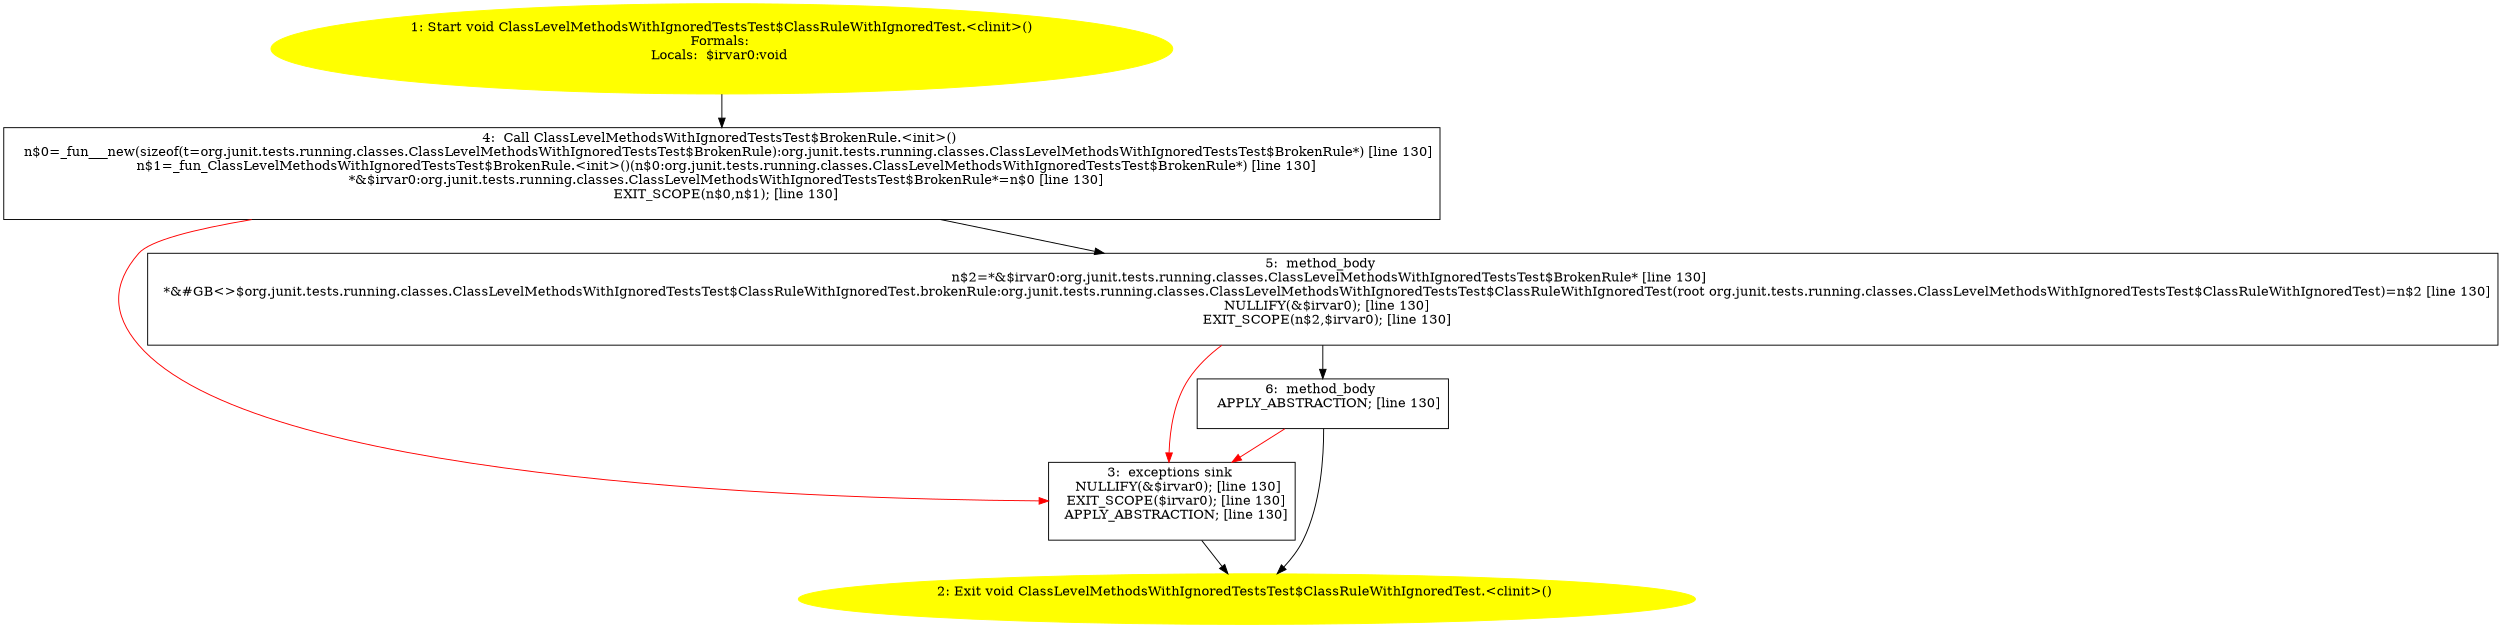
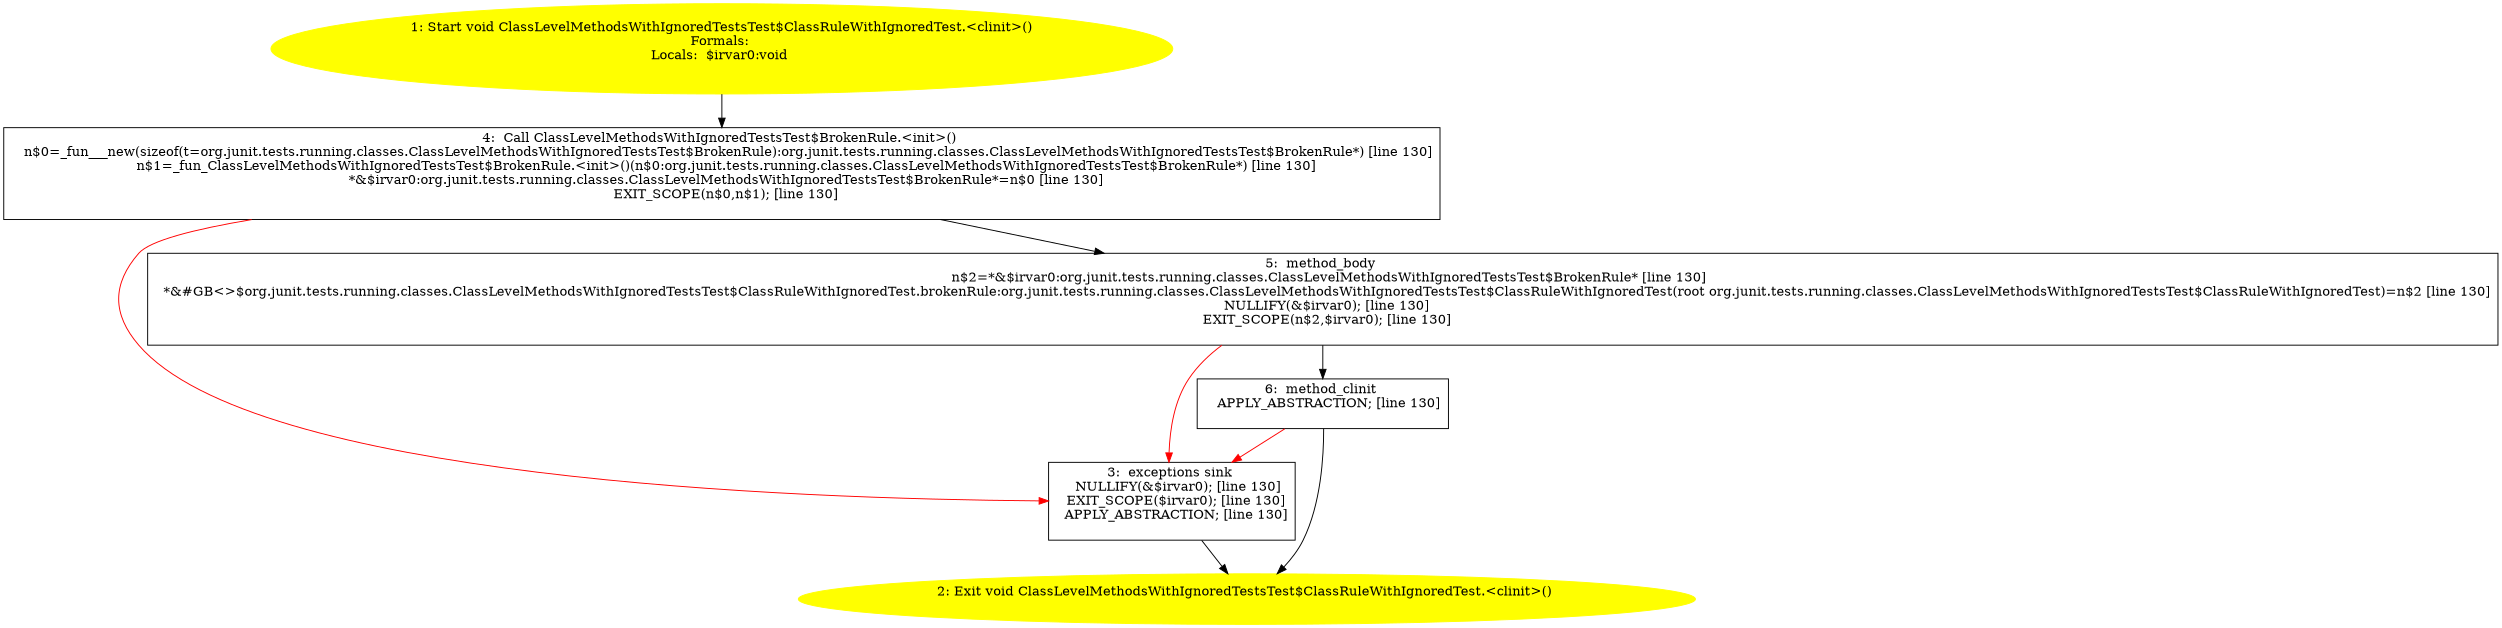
(1323, 404) -> (1323, 404)
